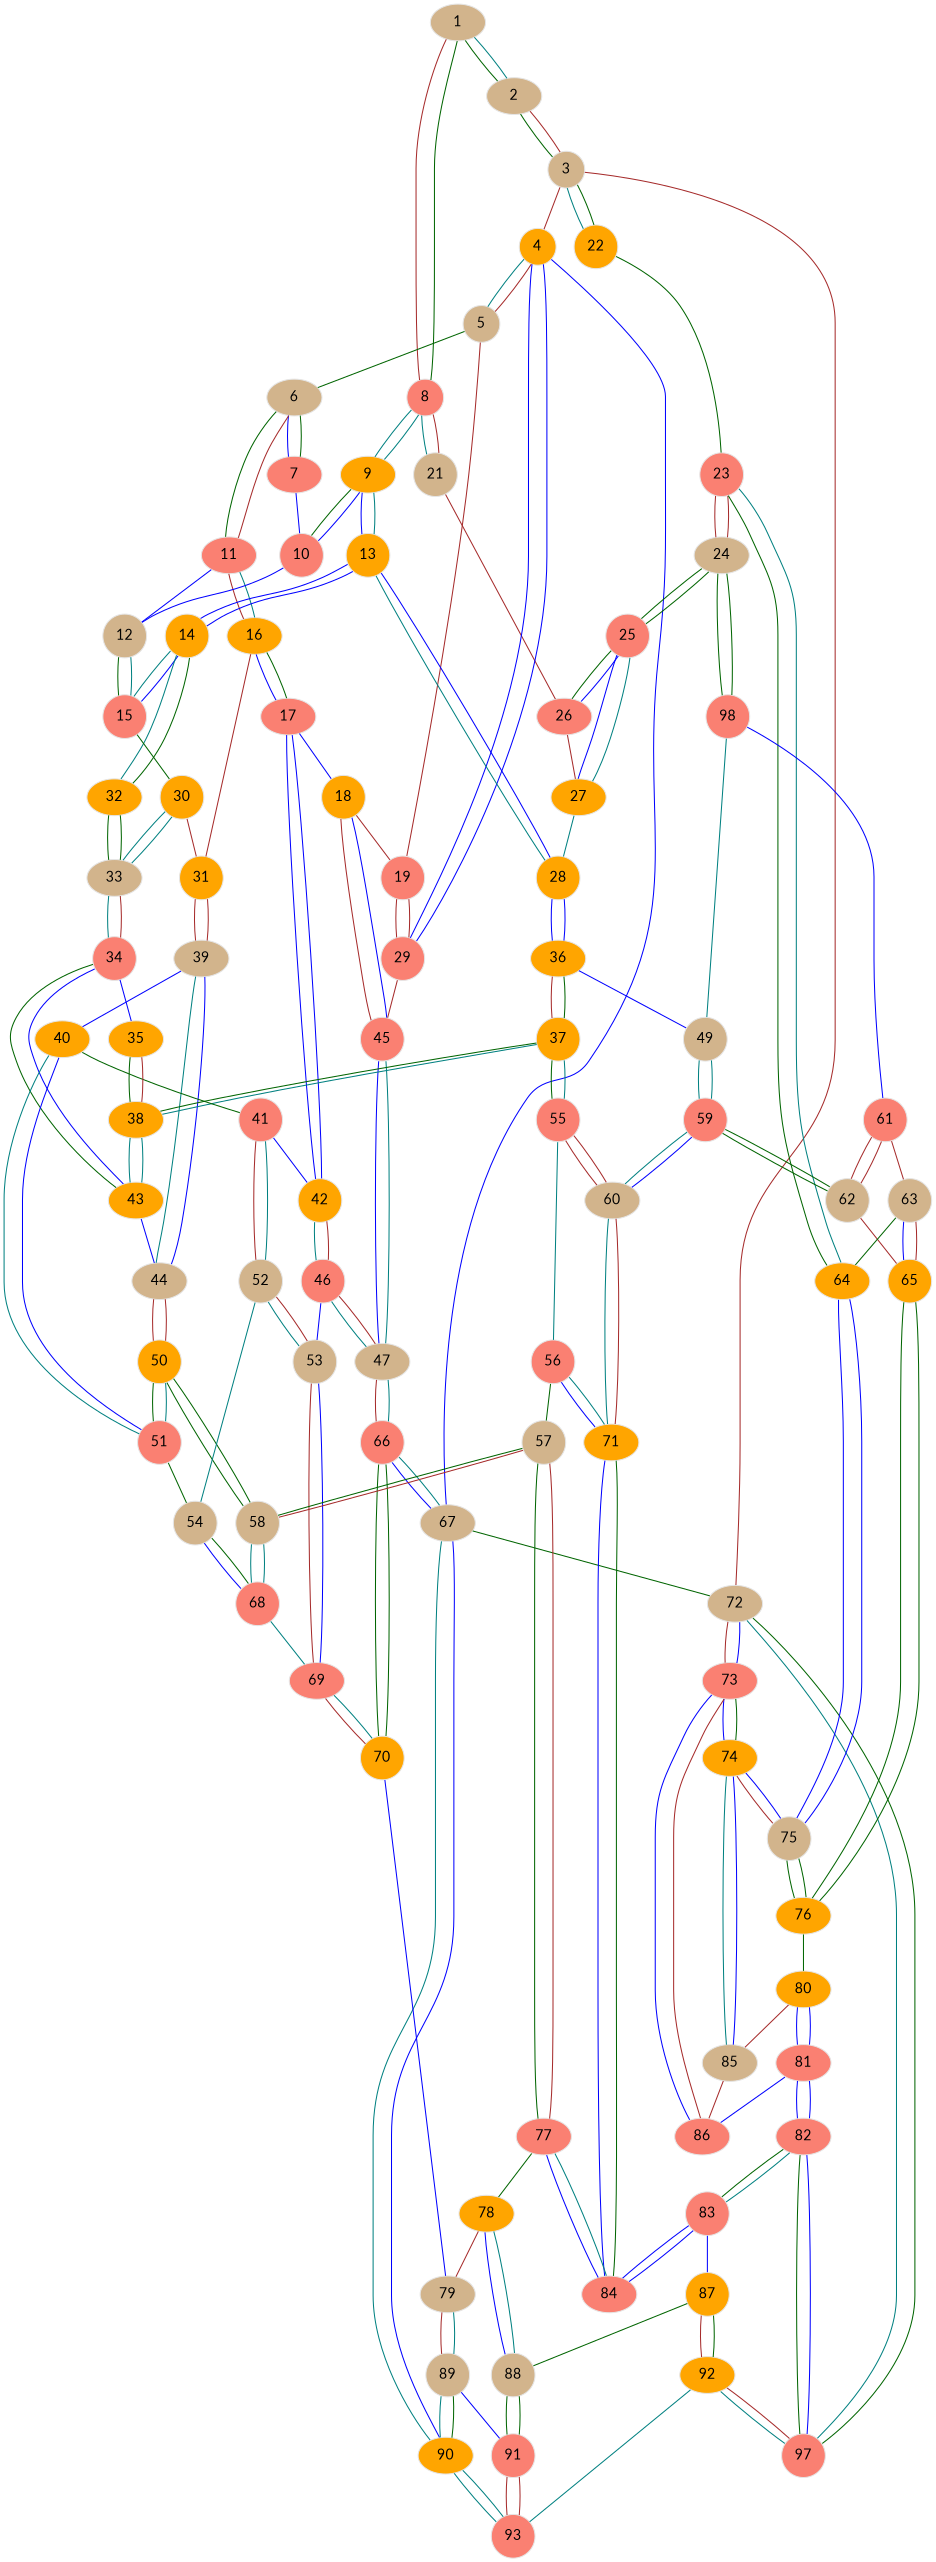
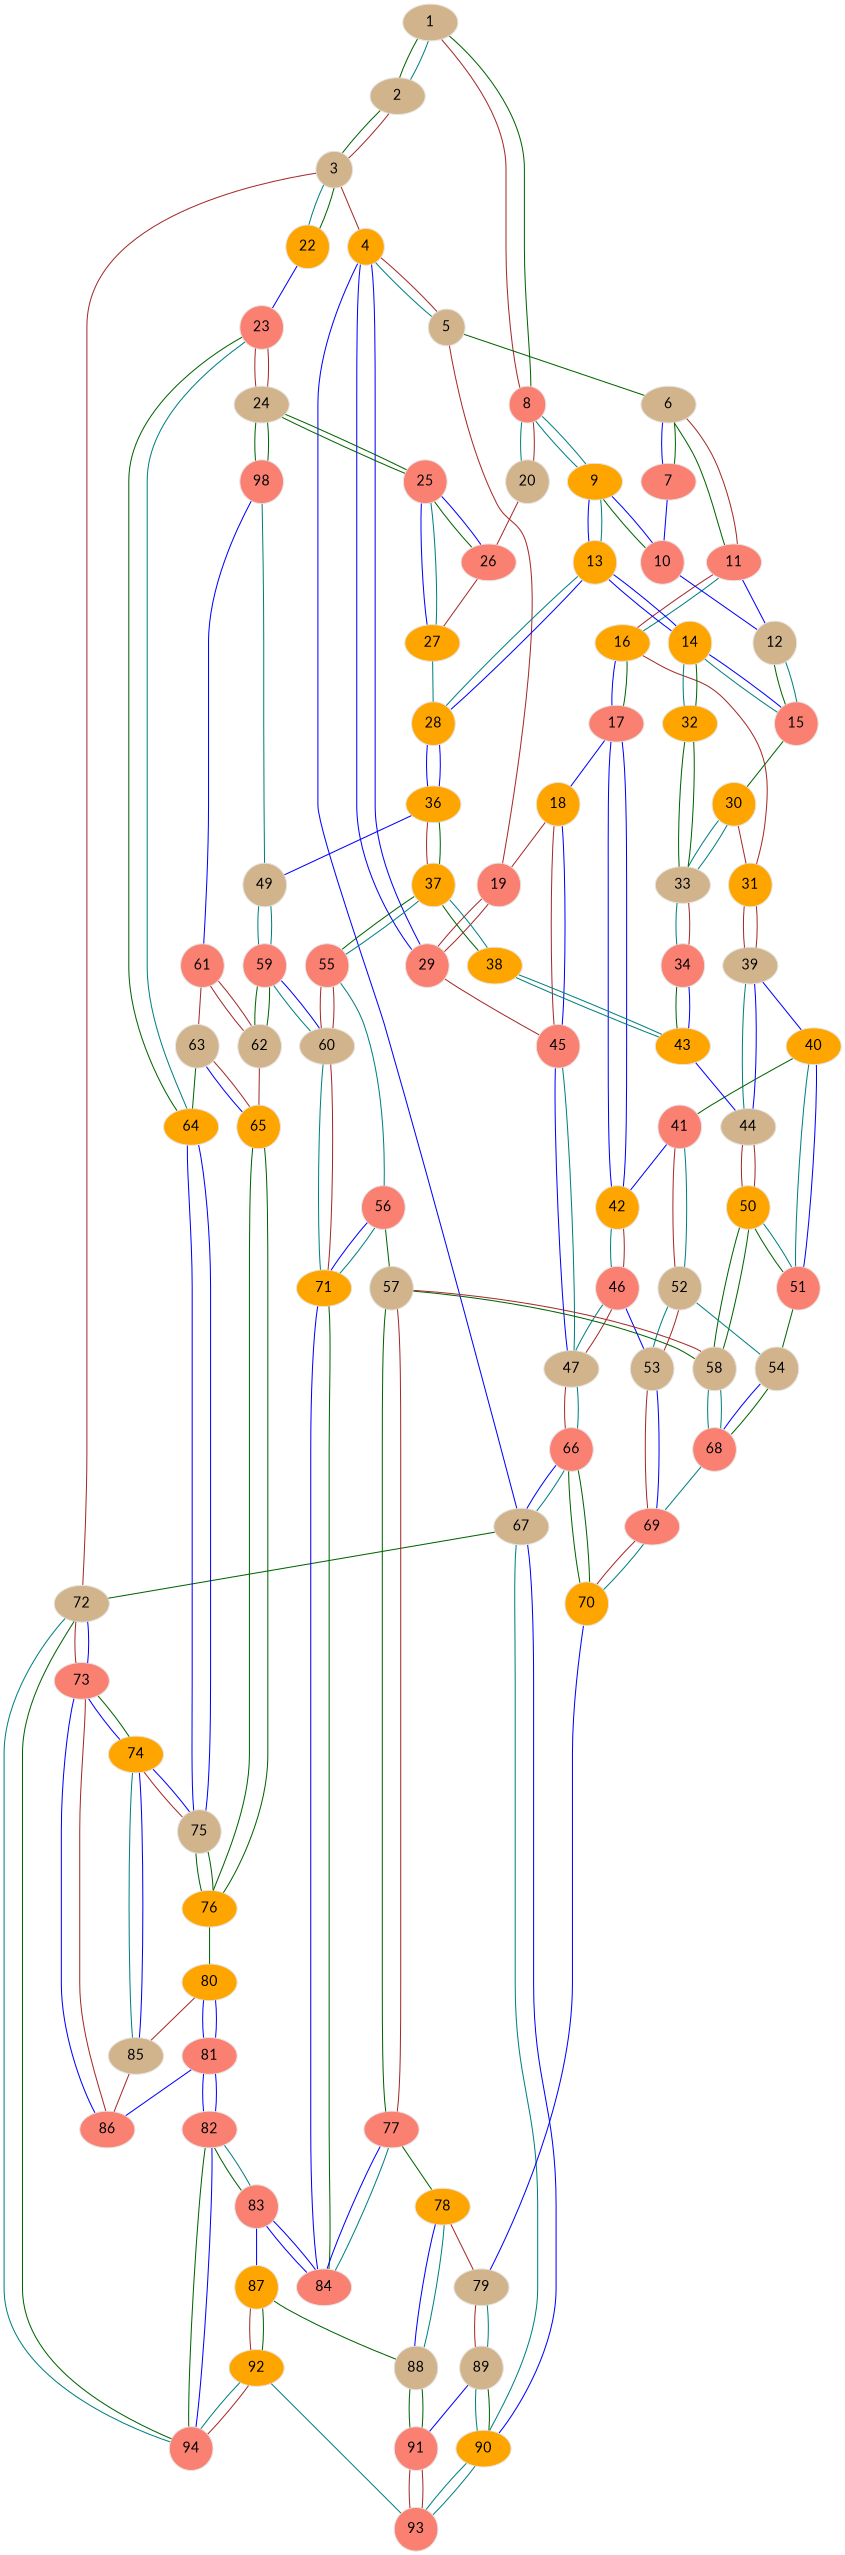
(697, 338) -> (285, 287)
(435, 475) -> (527, 482)
(136, 1039) -> none
(803, 2456) -> (191, 2449)
